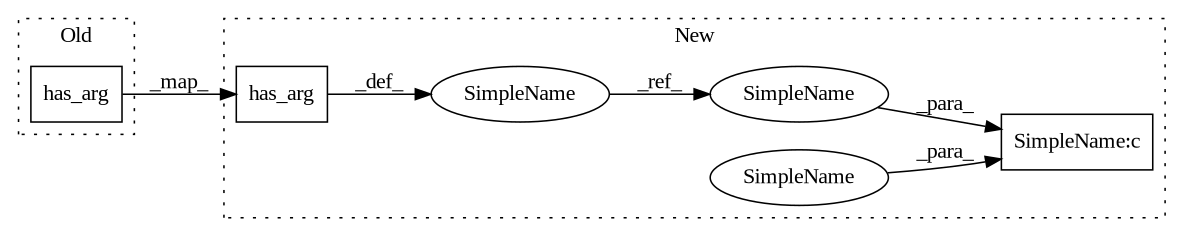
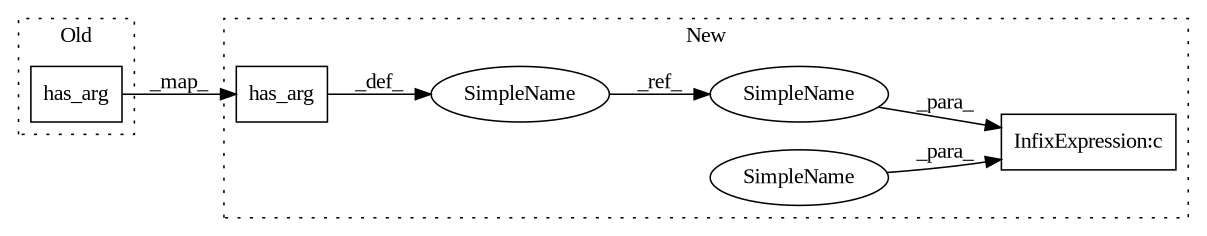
(1077, 142) -> (1089, 142)
